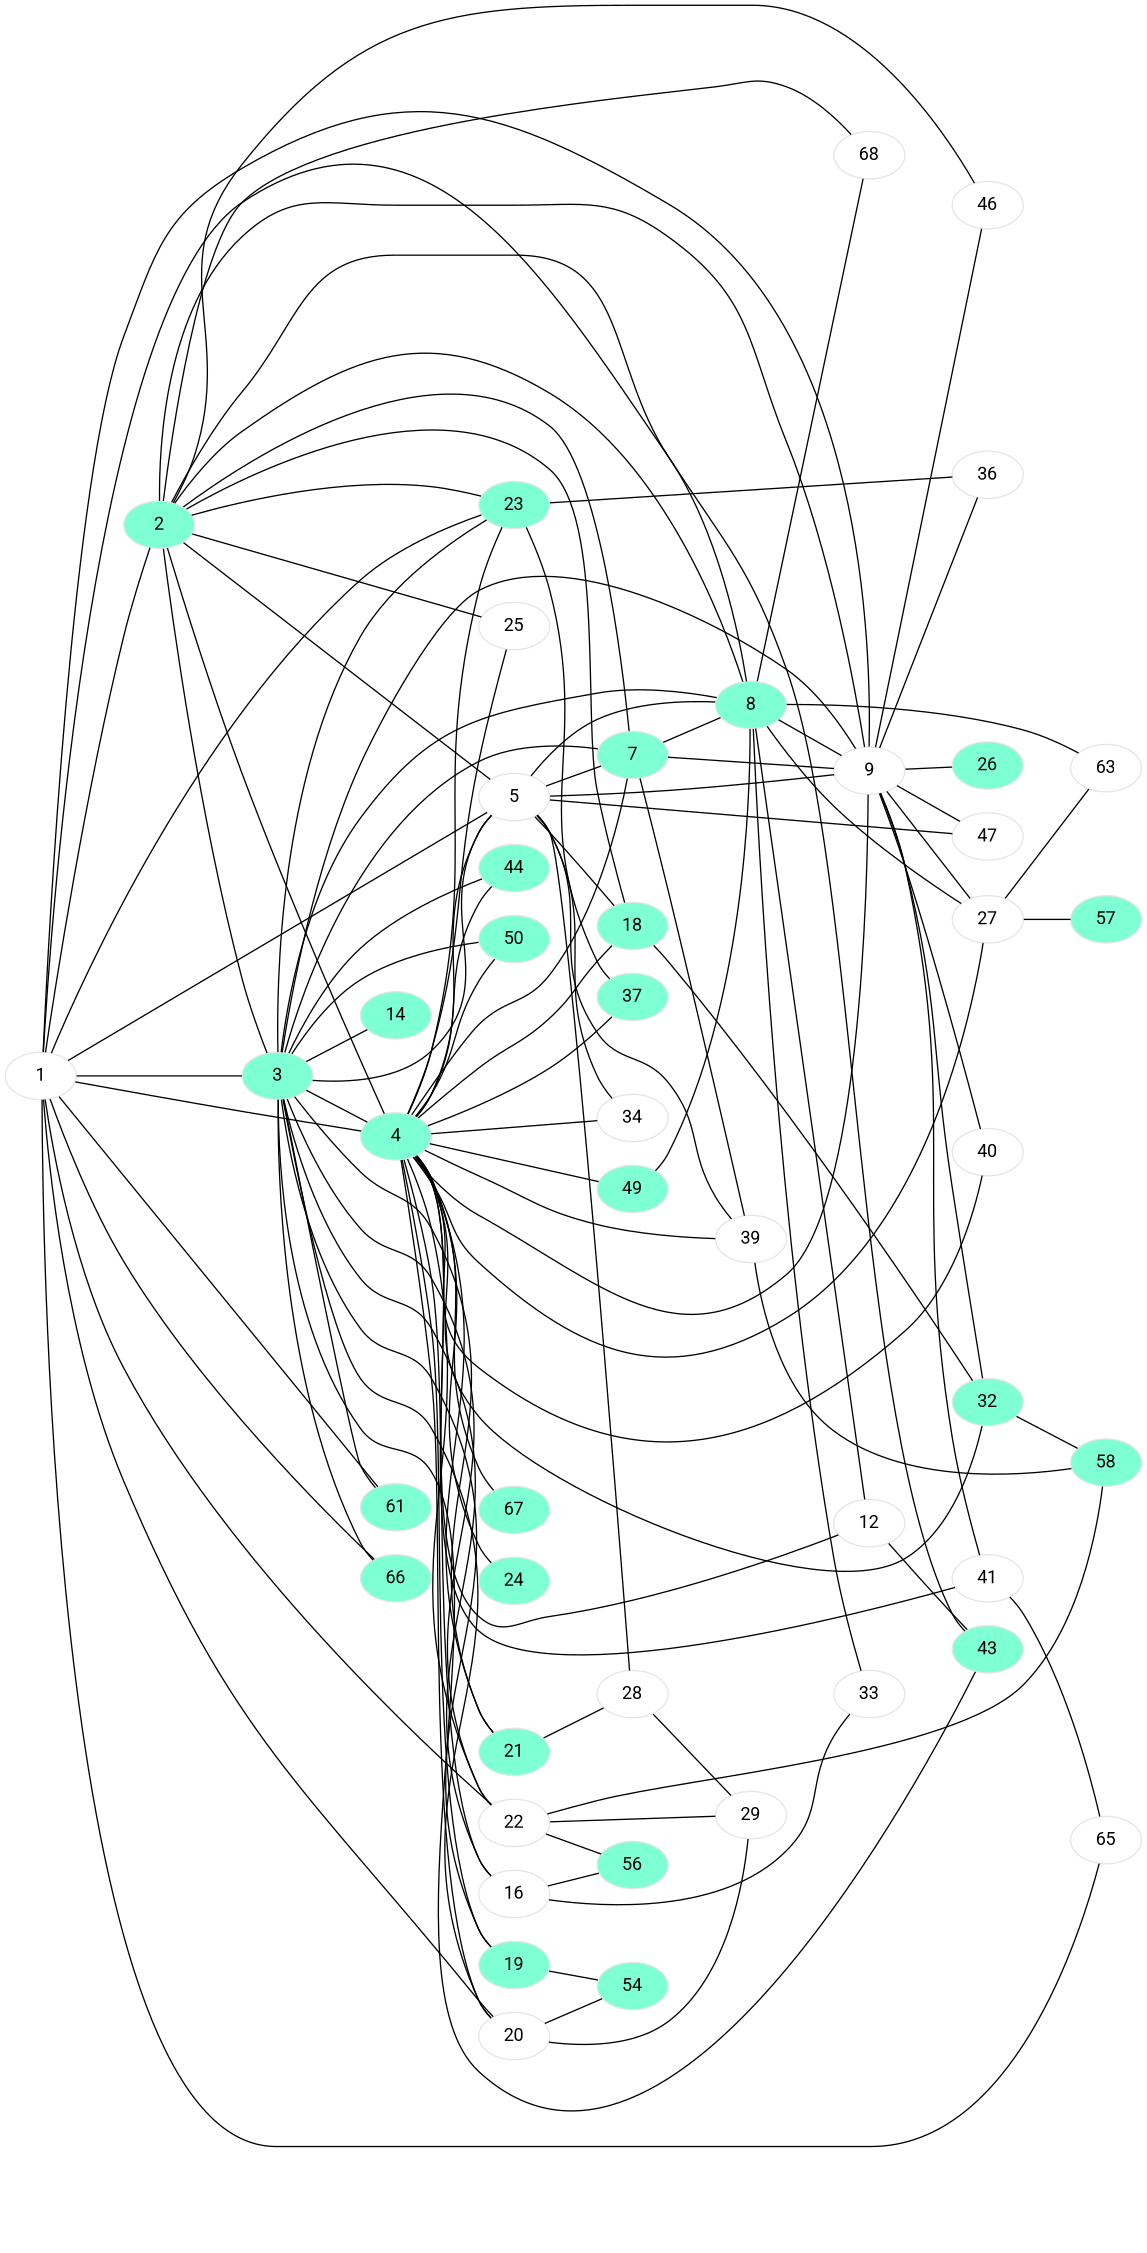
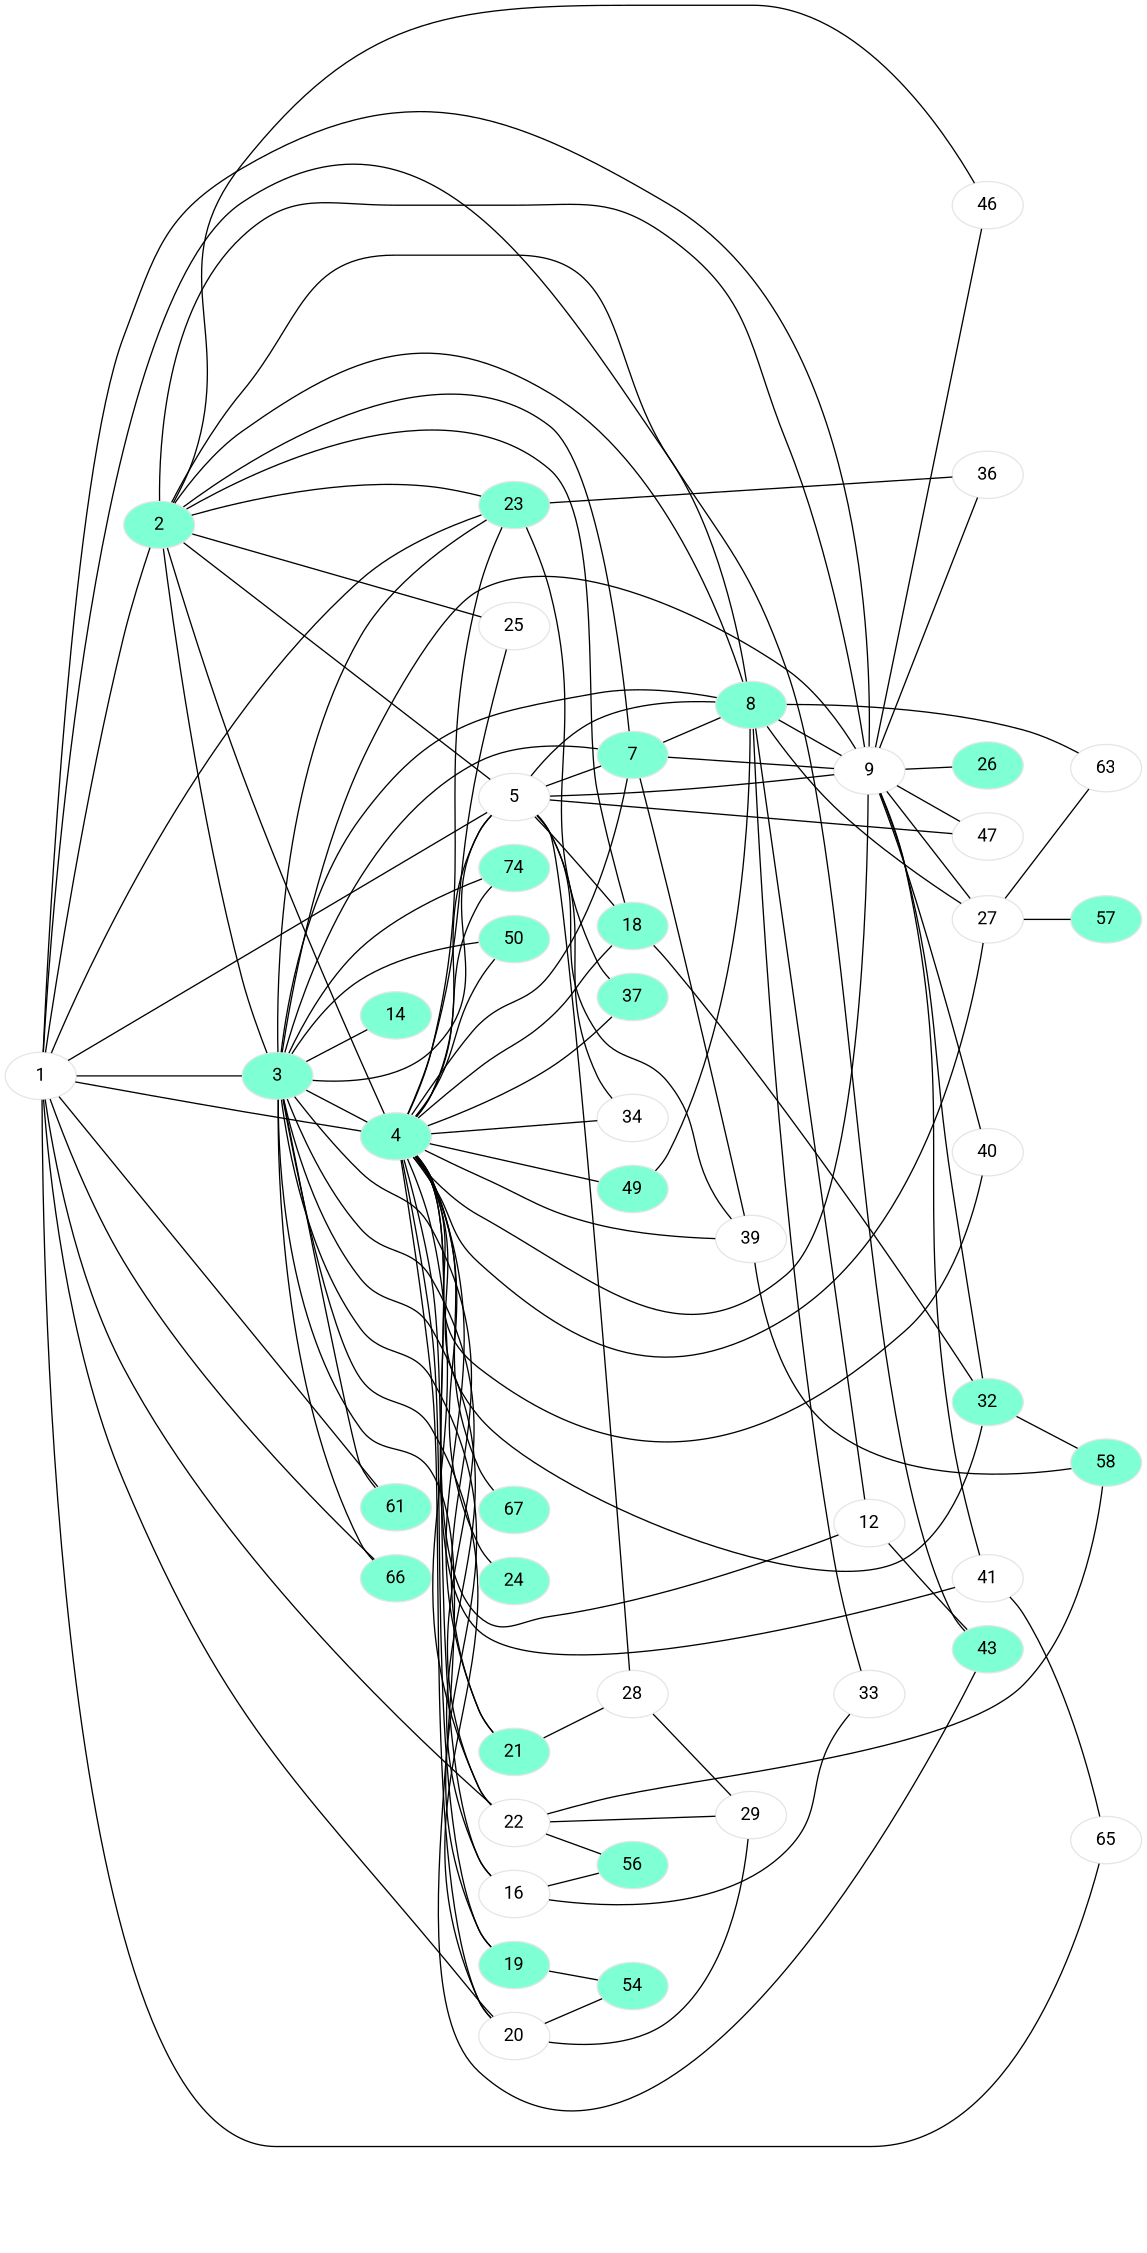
(869, 155) -> none
(514, 868) -> (514, 868)
